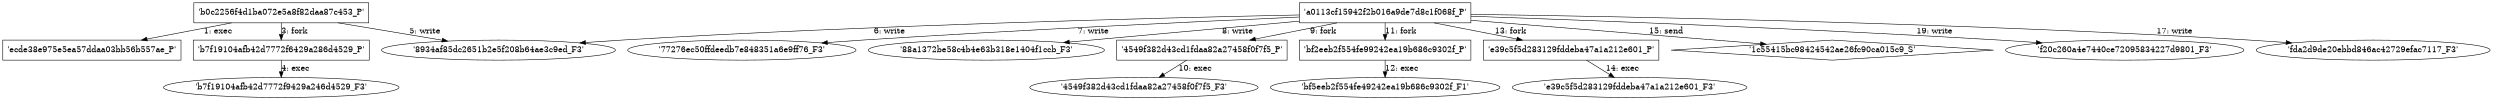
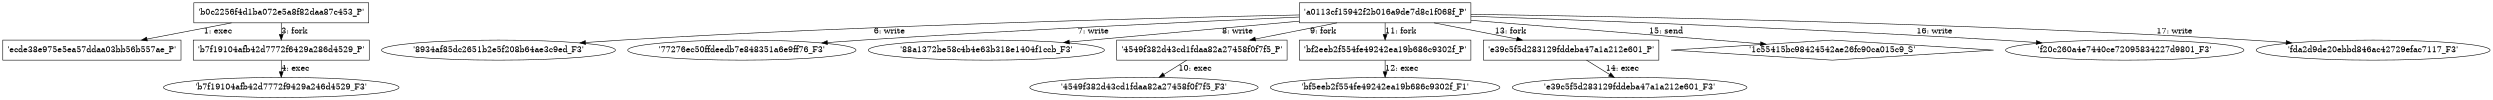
(1935, 31) -> (1935, 31)
(390, 32) -> none
(1385, 50) -> (1385, 50)
